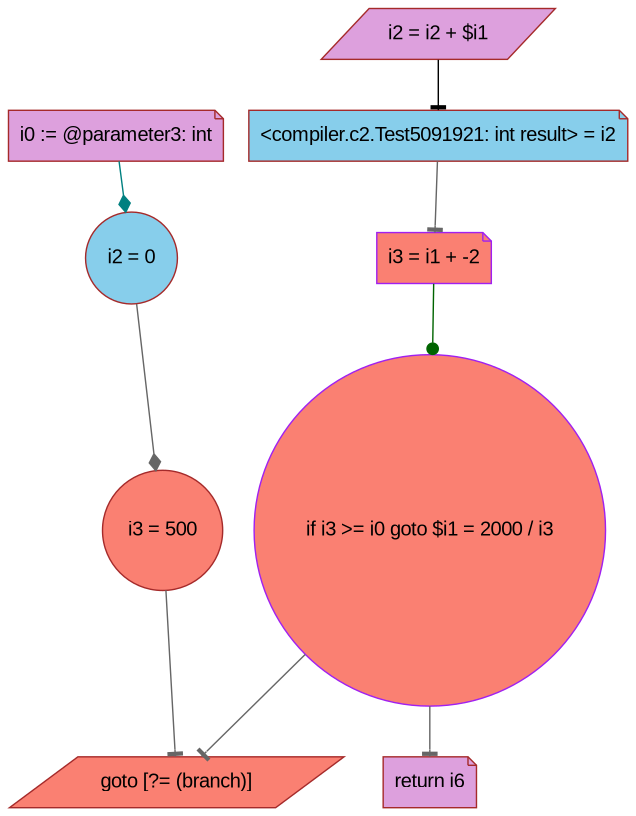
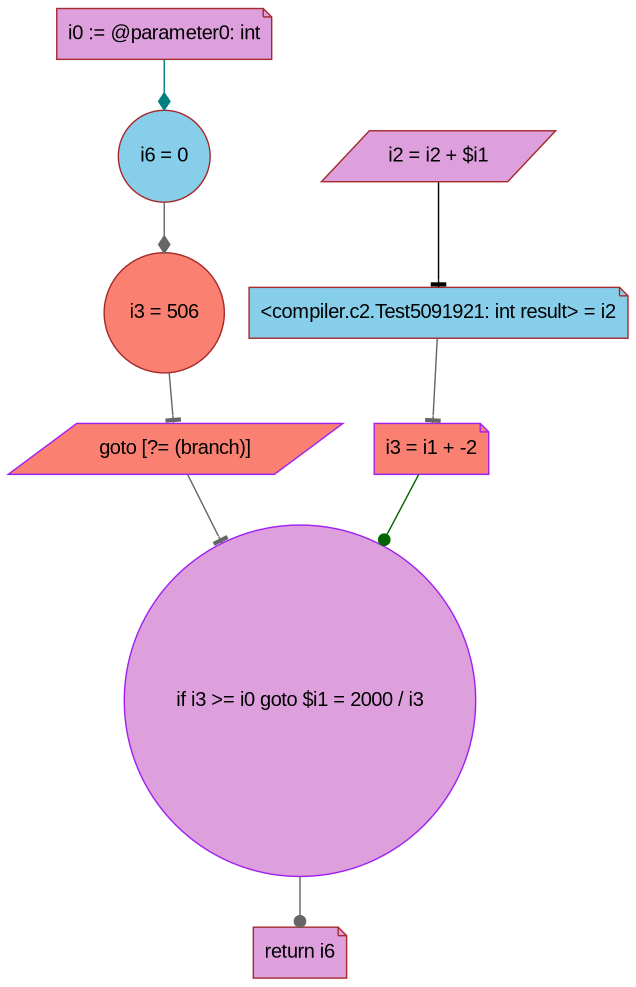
(116, 136) -> (164, 34)
(131, 258) -> (164, 156)
(163, 530) -> (164, 313)
(430, 530) -> (300, 701)
(256, 703) -> (203, 505)
(430, 728) -> (300, 896)
(177, 782) -> (176, 449)
